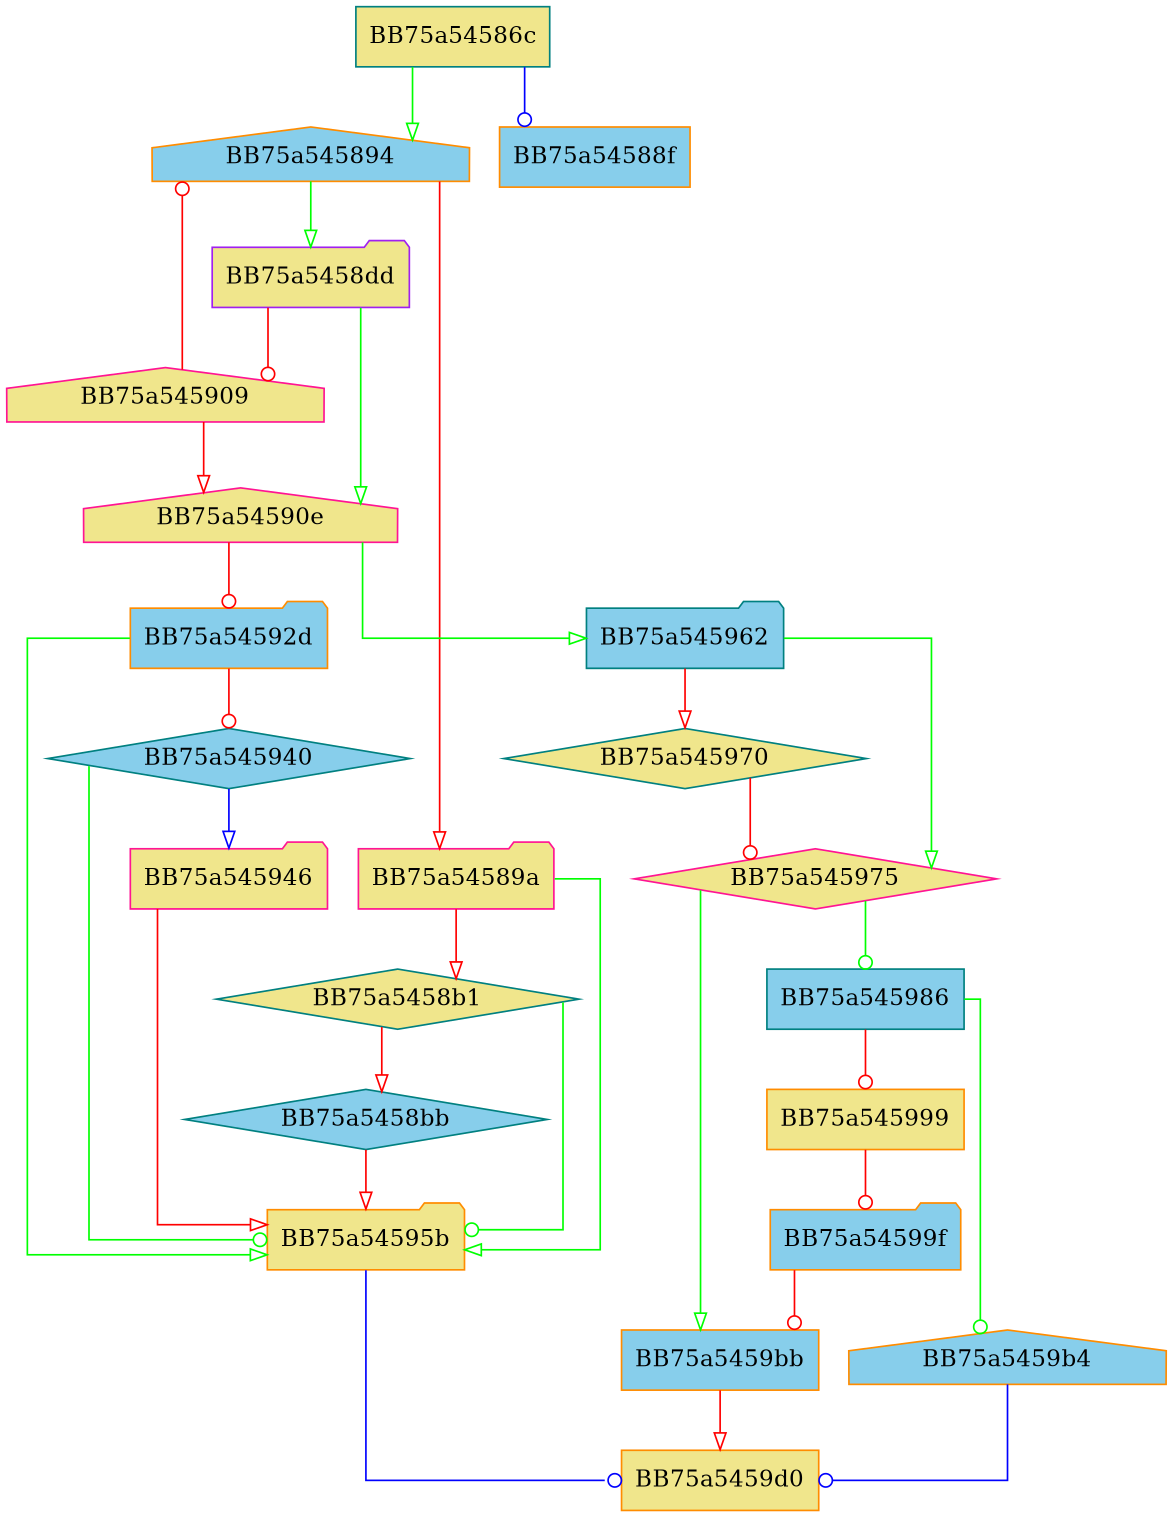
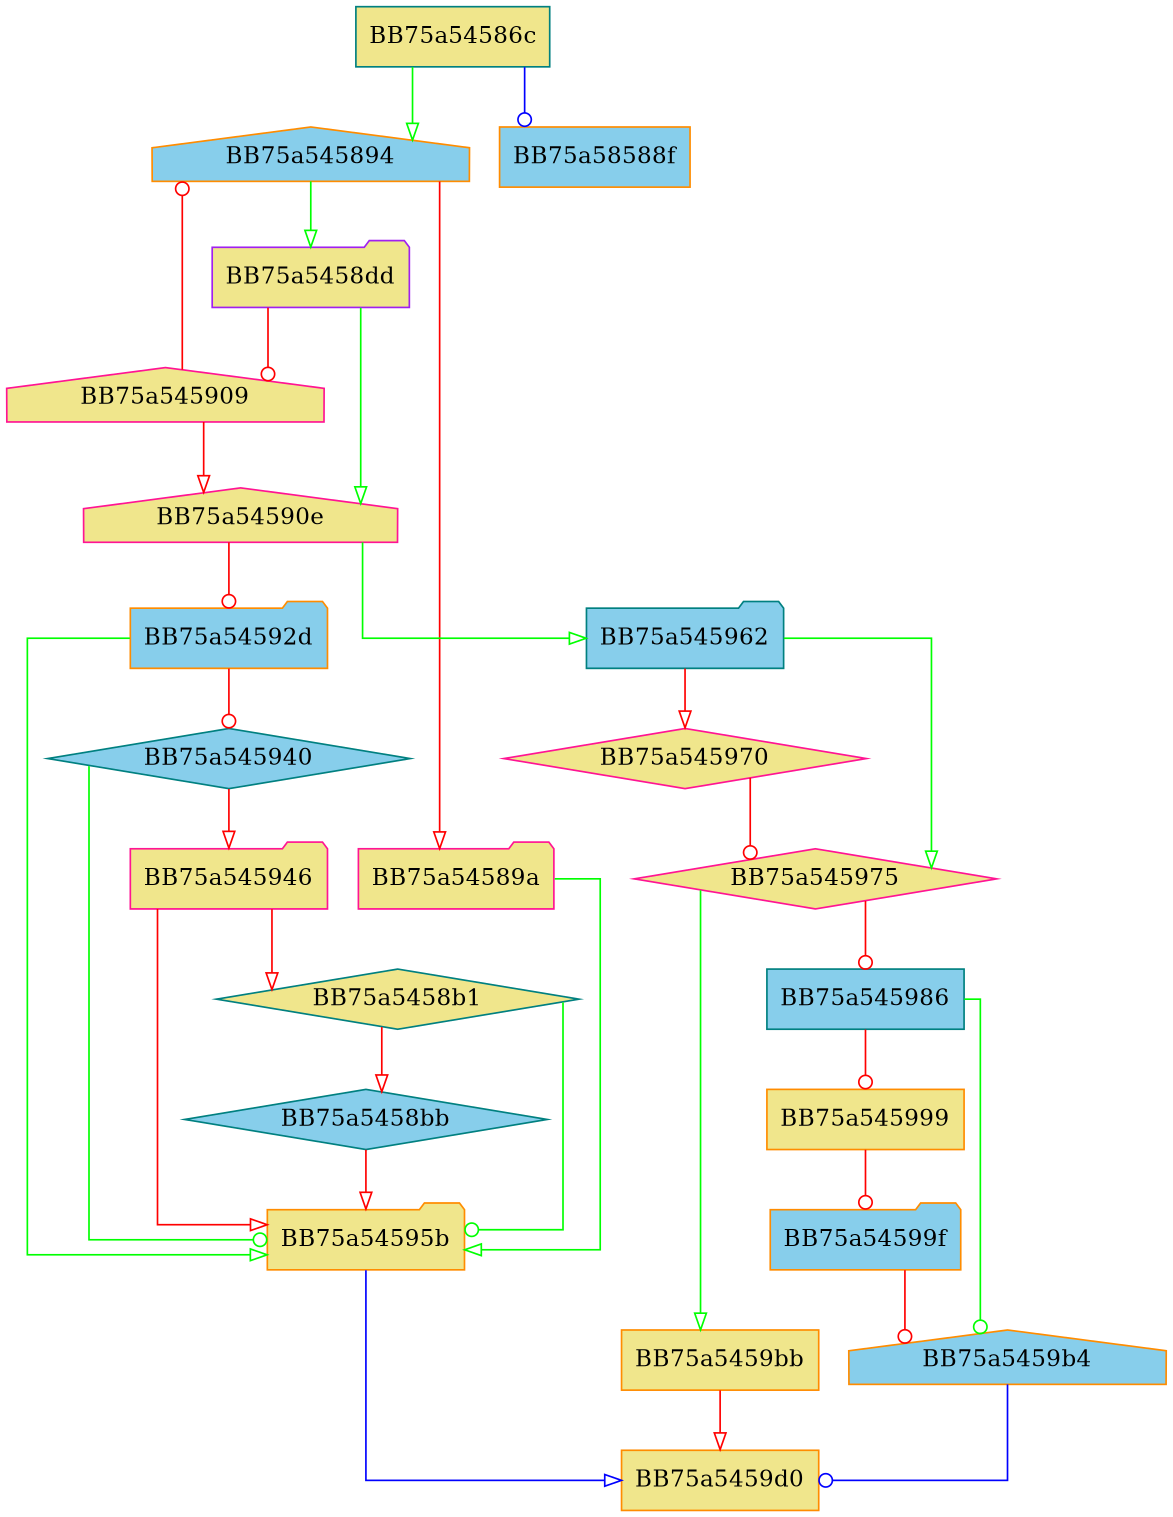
(595, 157) -> (595, 157)
(685, 759) -> (685, 759)
(229, 810) -> (229, 810)
(865, 928) -> (865, 928)
(456, 936) -> (272, 941)
(794, 1293) -> (905, 1300)
(720, 1360) -> (720, 1360)
(380, 1480) -> (380, 1480)
